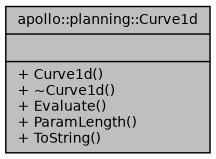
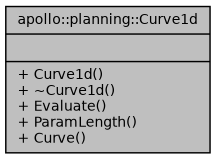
(59, 138) -> (52, 138)
